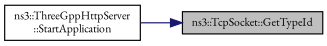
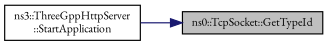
(253, 23) -> (253, 23)
